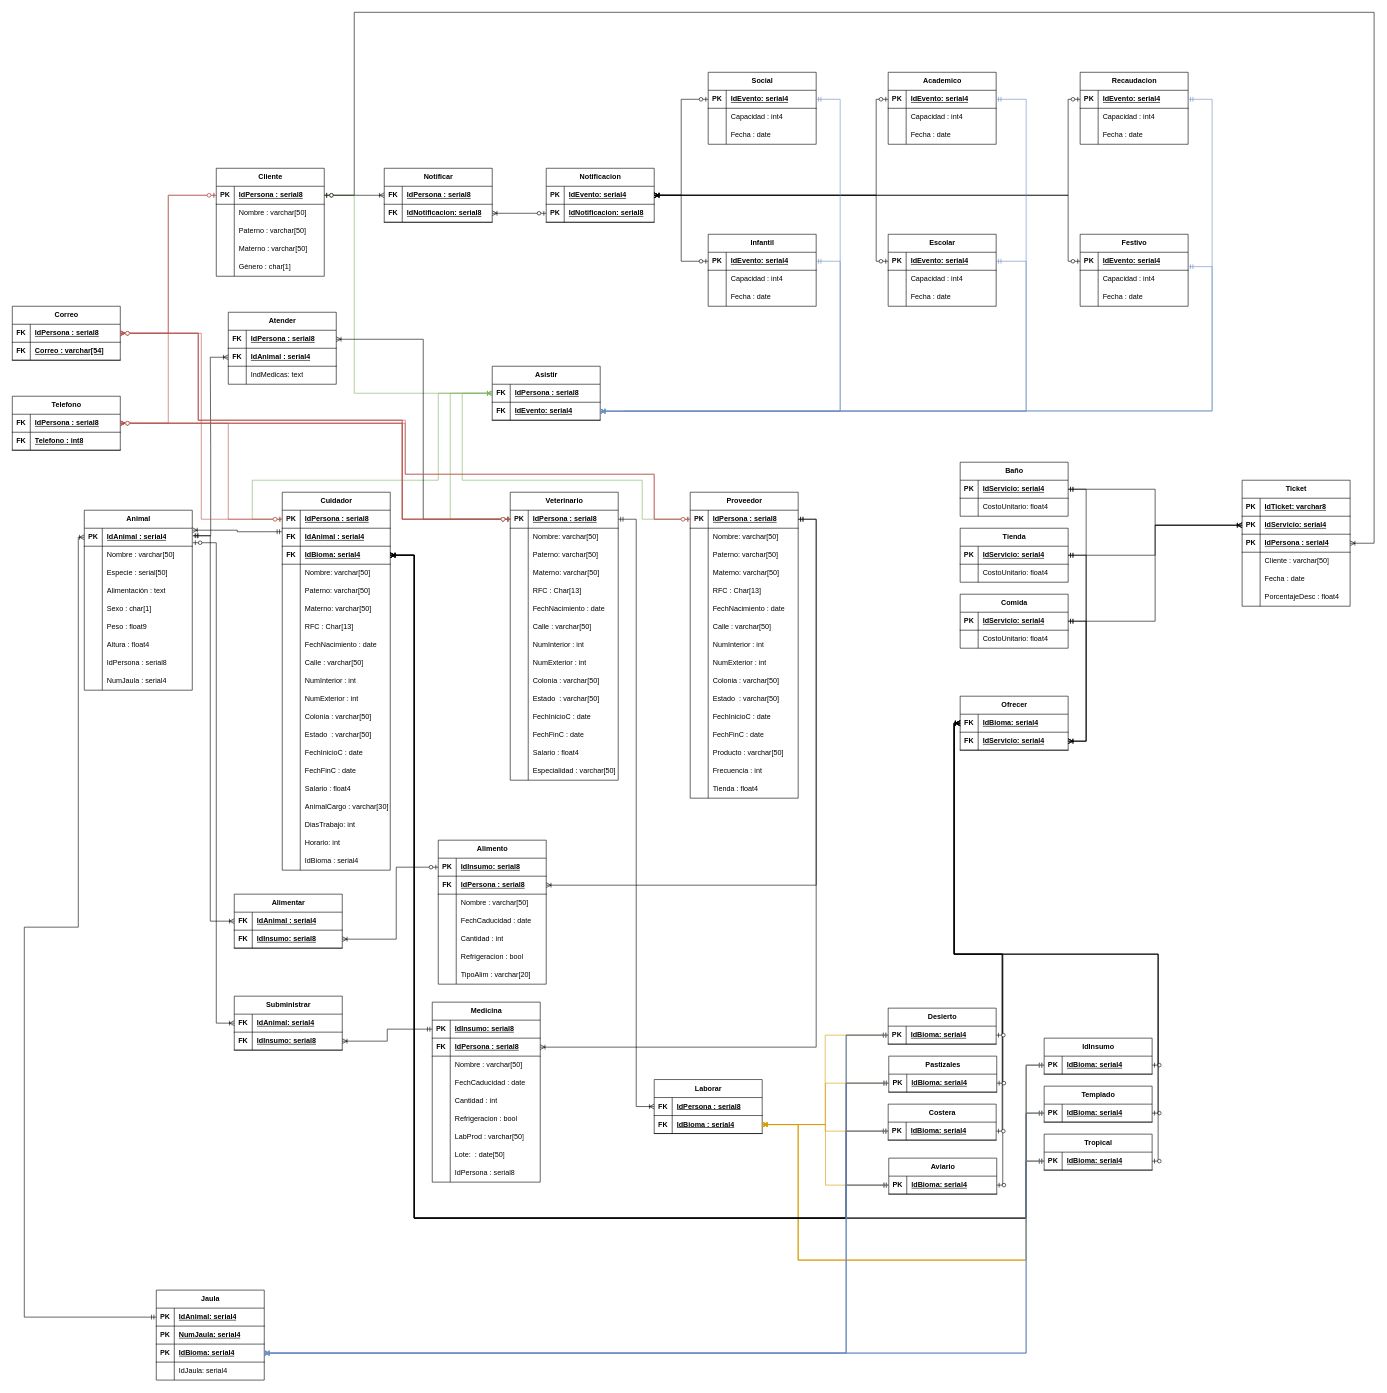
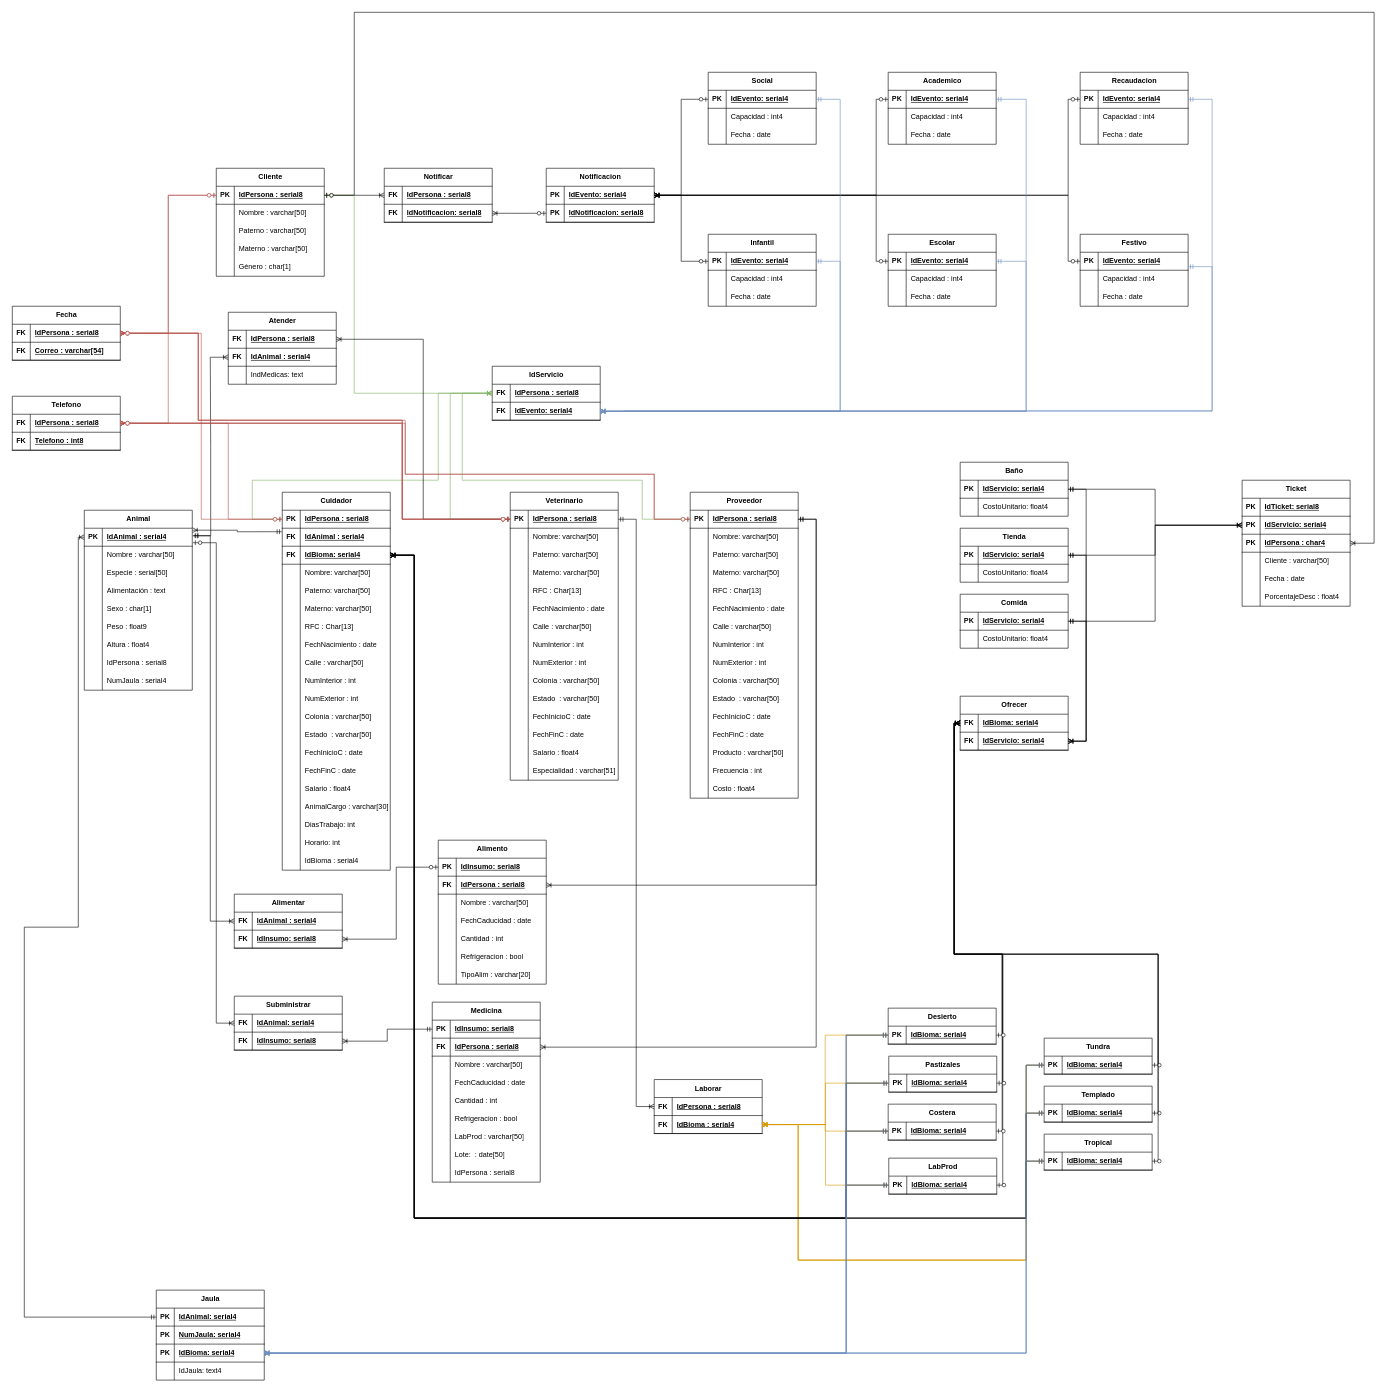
(67, 315) -> (67, 315)
(547, 375) -> (547, 375)
(1299, 507) -> (1295, 507)
(1299, 543) -> (1297, 543)
(576, 771) -> (576, 771)
(739, 789) -> (738, 789)
(1099, 1047) -> (1099, 1047)
(943, 1167) -> (943, 1167)
(207, 1371) -> (205, 1371)
